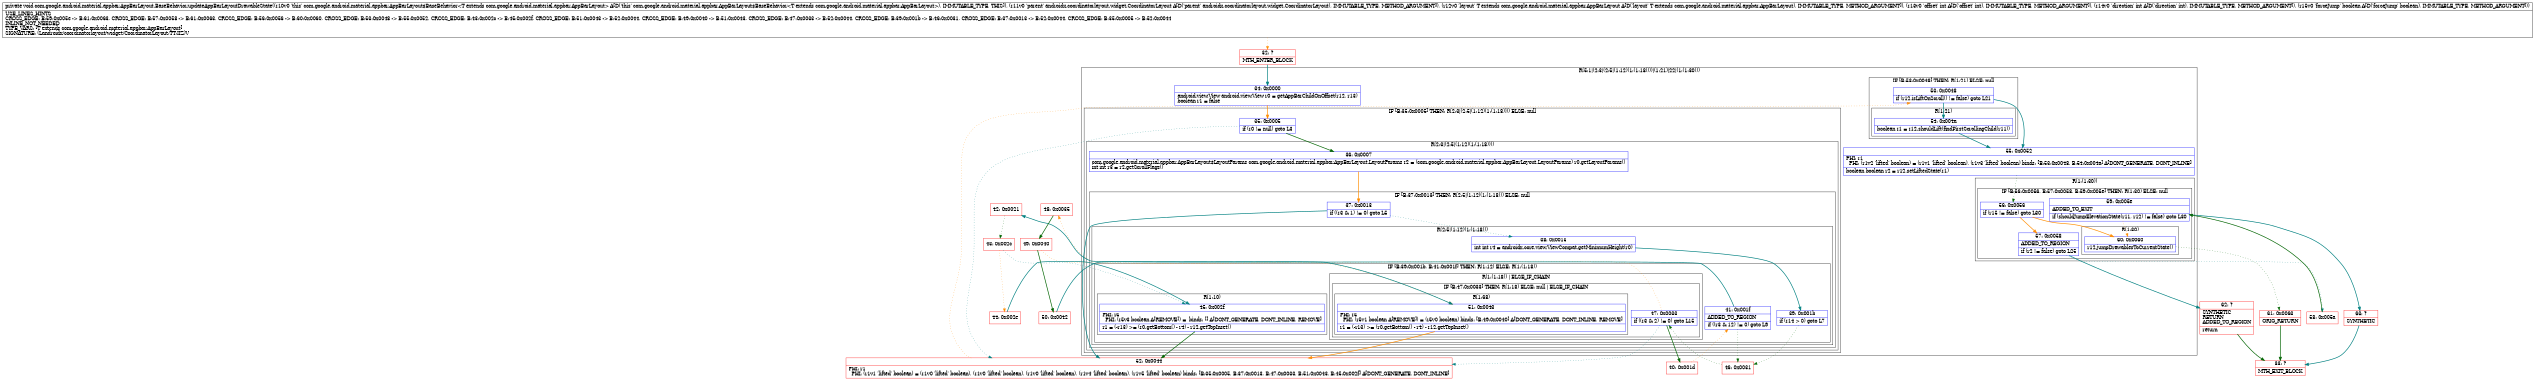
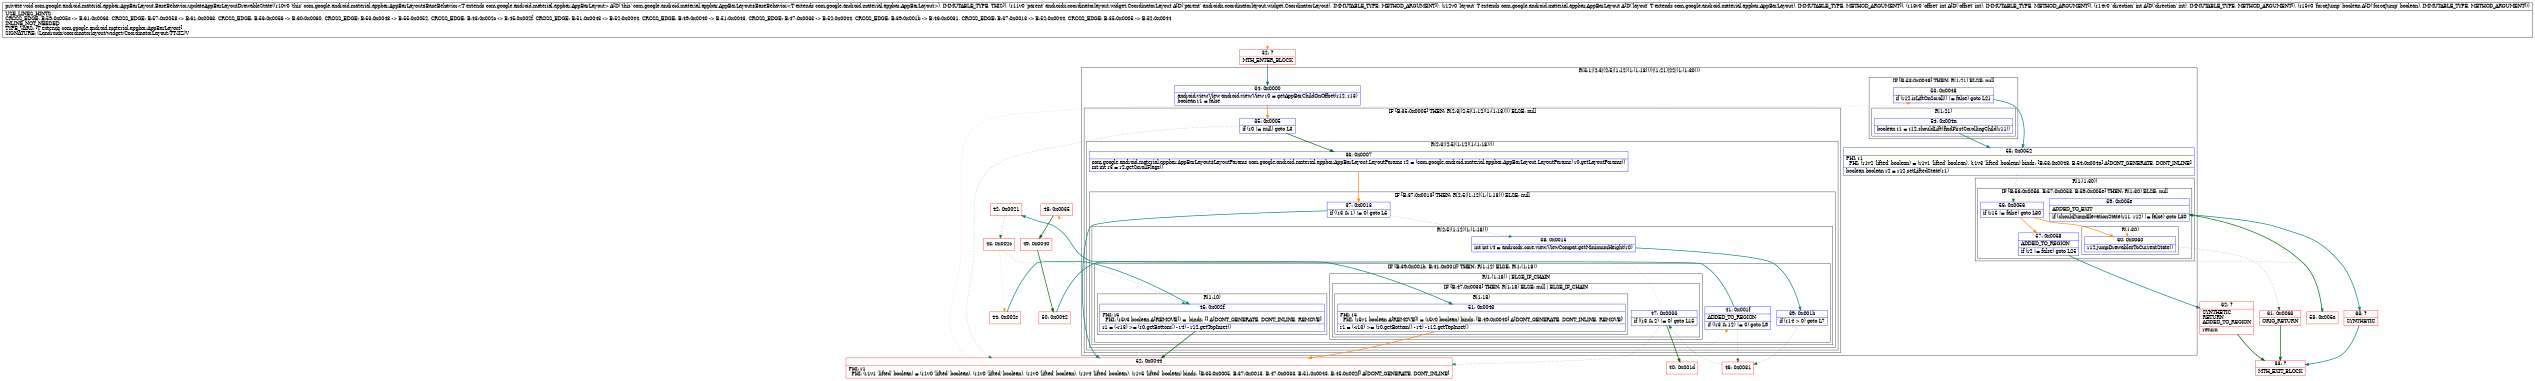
(1943, 110) -> none
(1481, 298) -> (1481, 298)
